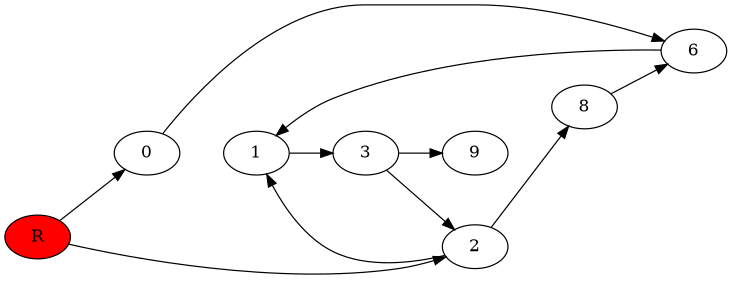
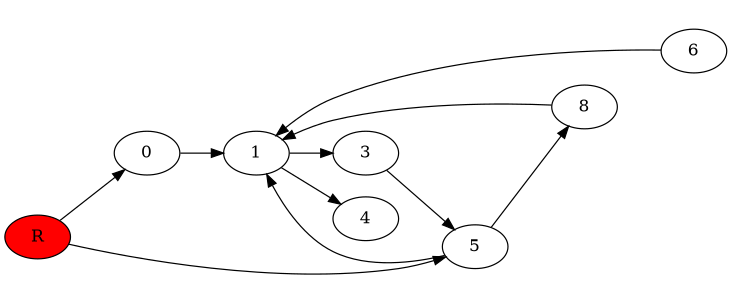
(387, 5) -> (196, 153)
(634, 82) -> (421, 107)
(475, 153) -> none
none -> (366, 219)
(475, 247) -> (475, 247)
